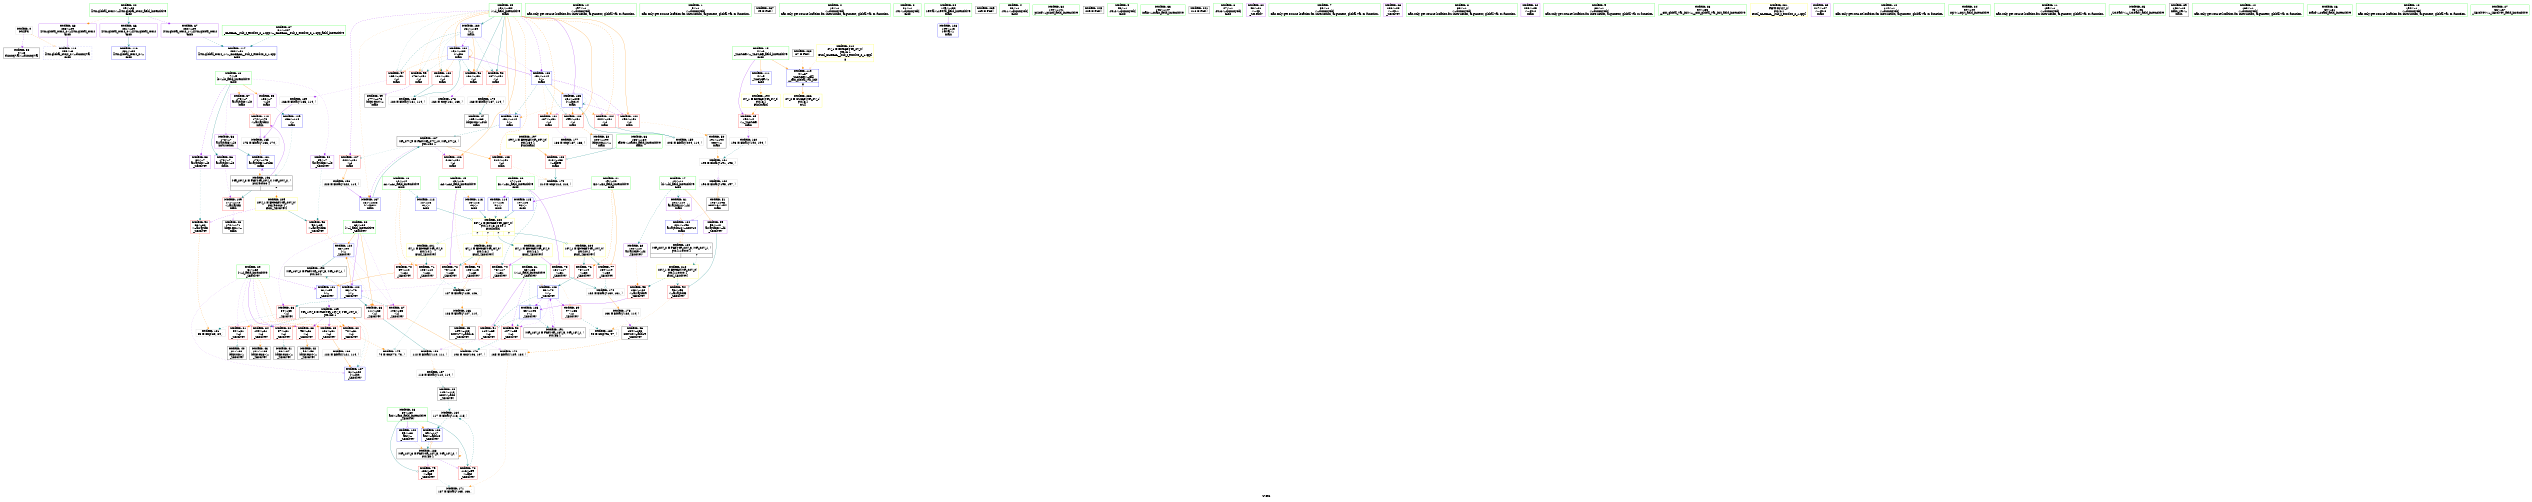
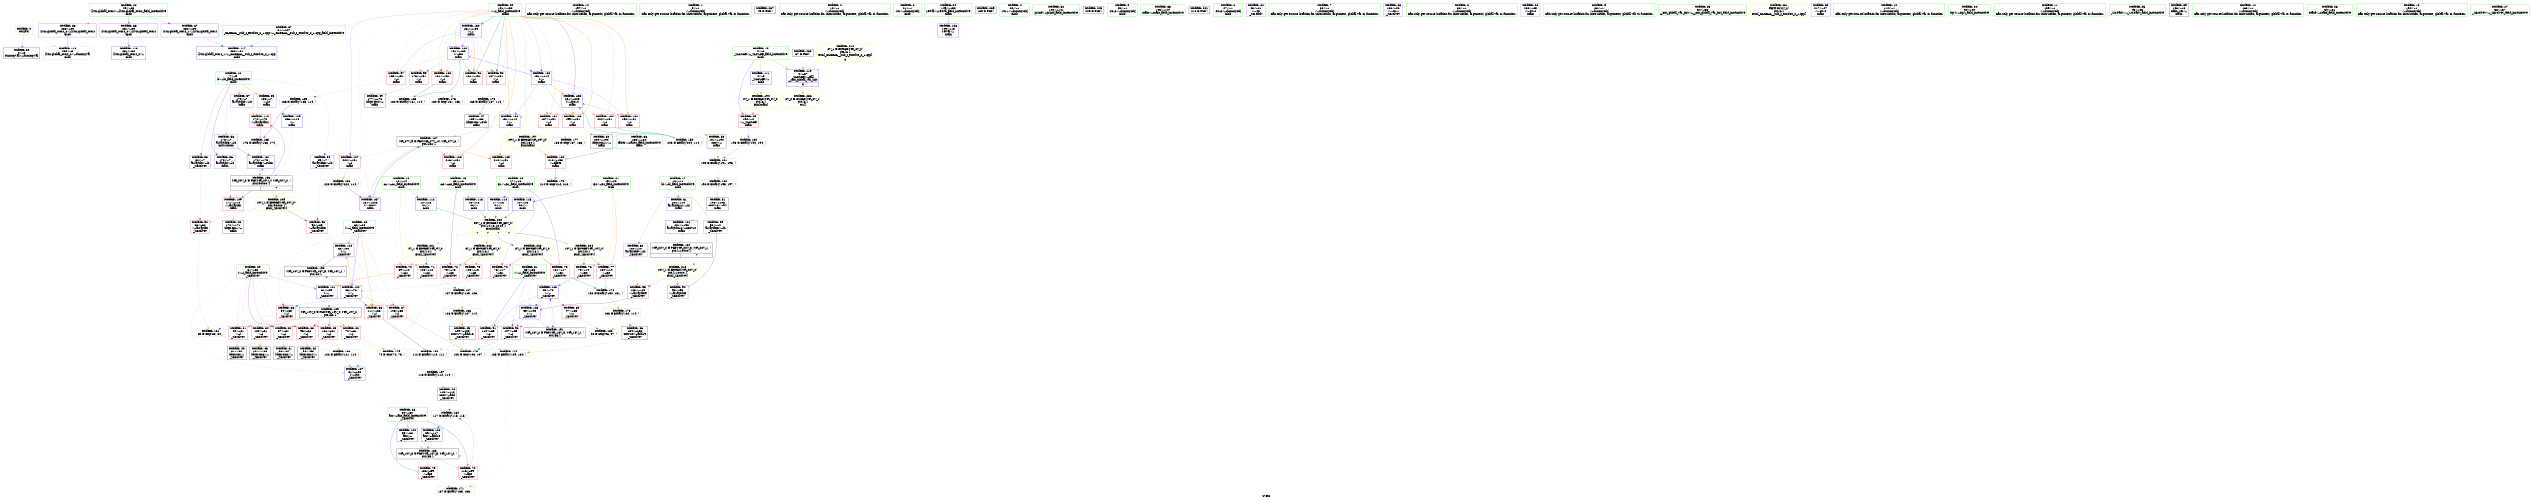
(419, 424) -> (419, 424)
